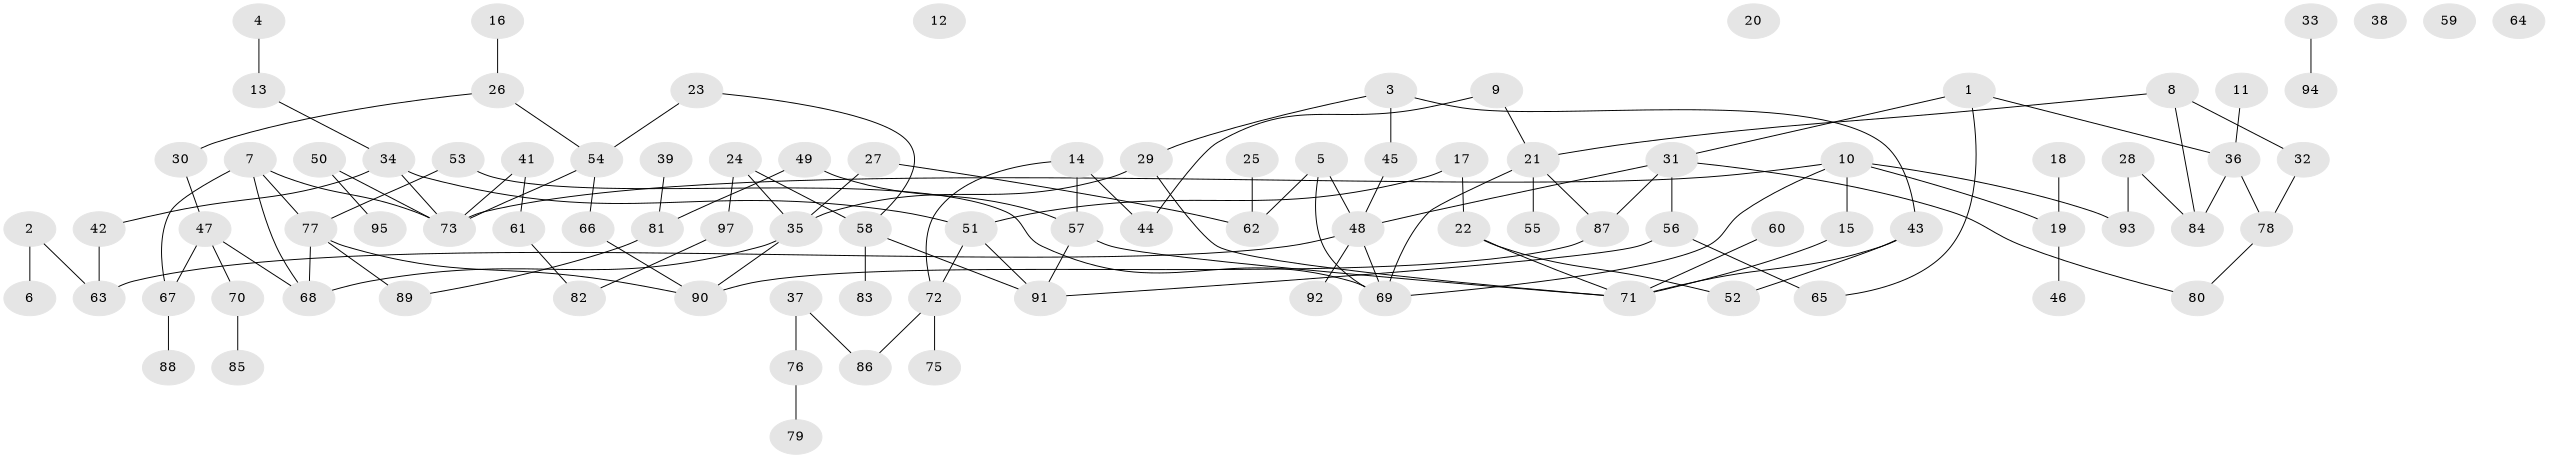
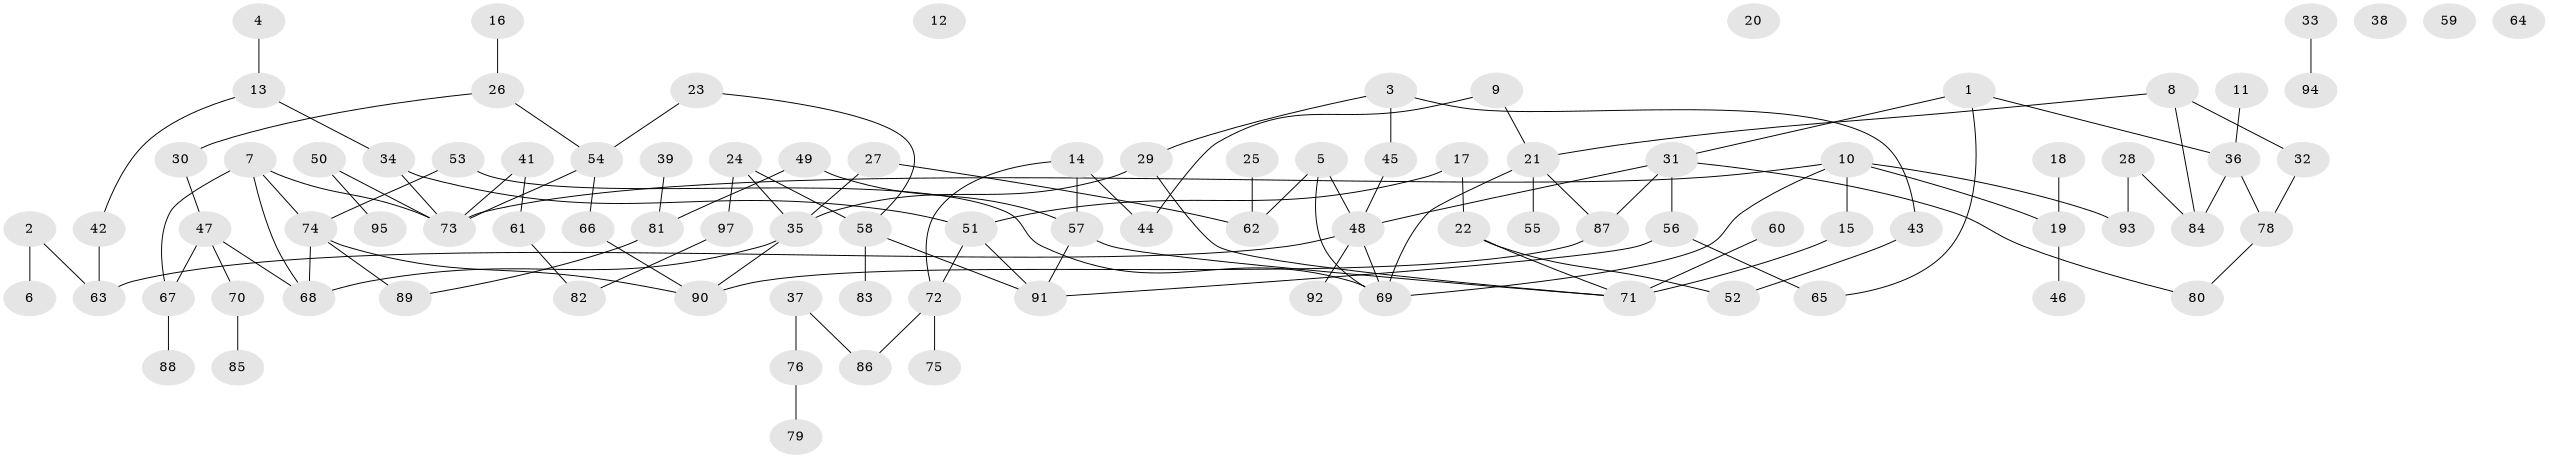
(247, 200) -> (153, 137)
(311, 229) -> (311, 229)
(1776, 269) -> none
